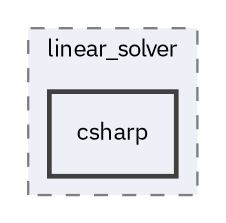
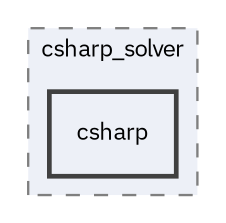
(113, 51) -> (113, 51)
